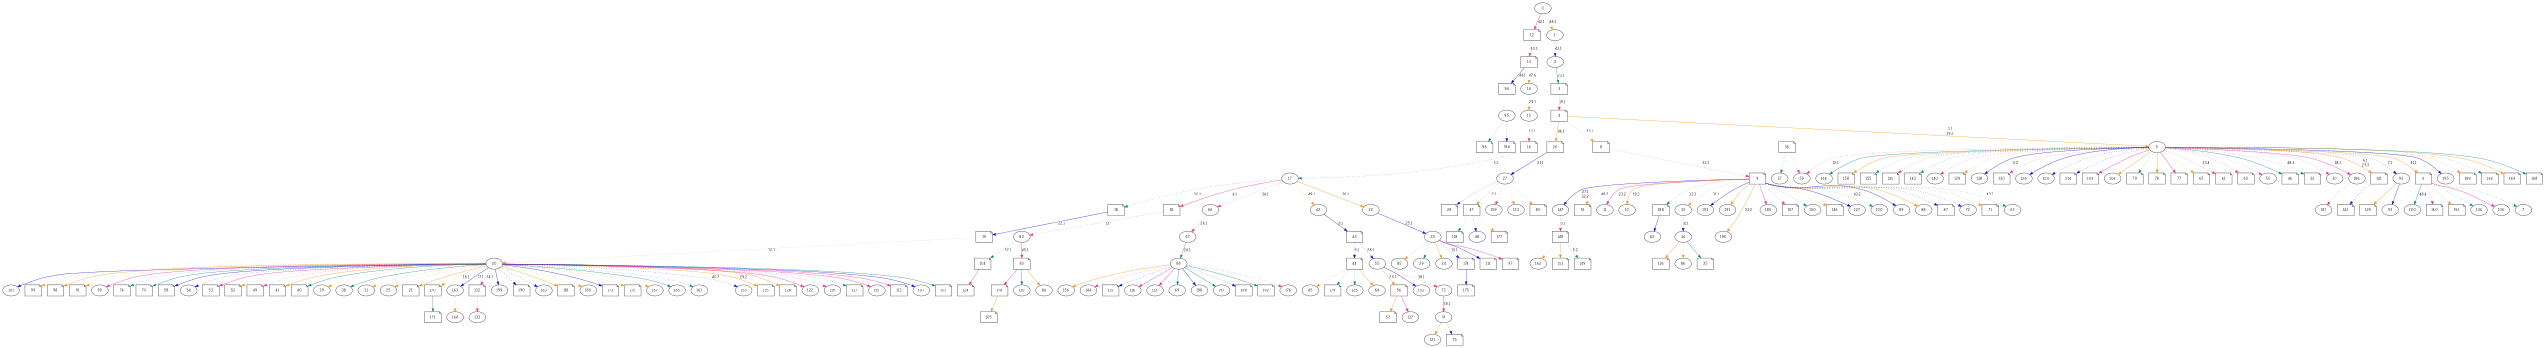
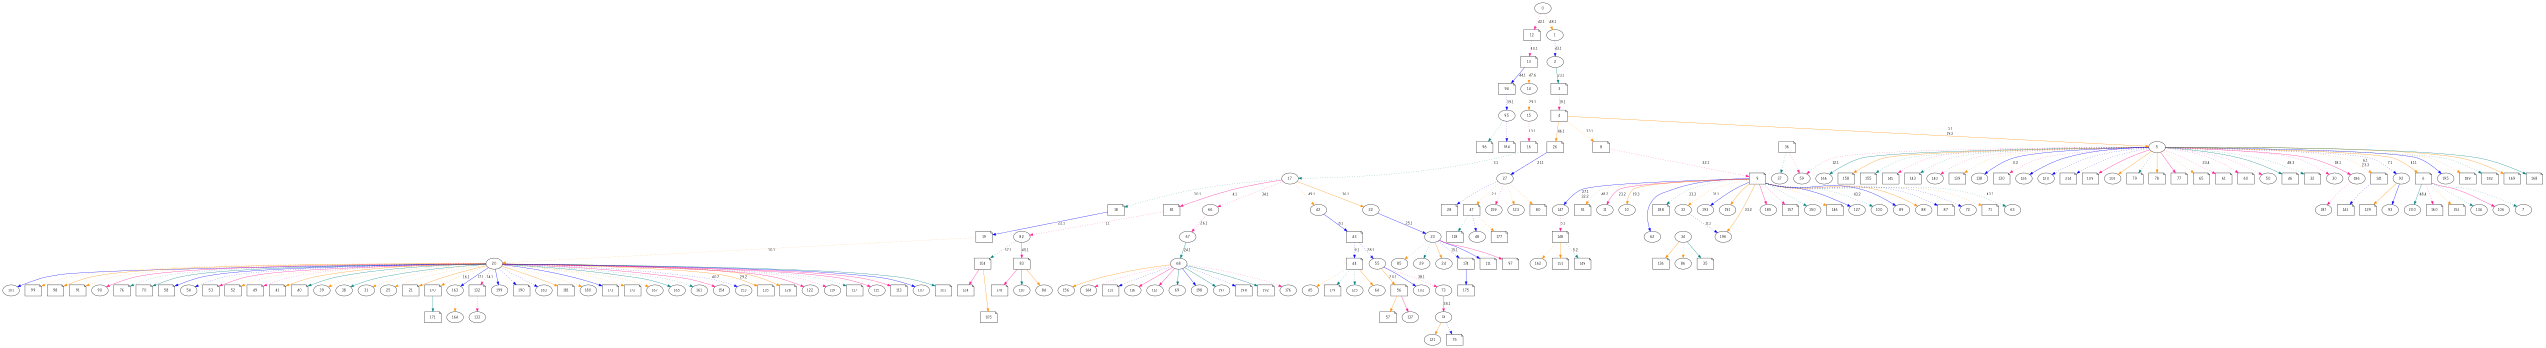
(1538, 20) -> (1538, 20)
none -> (1507, 101)
(2269, 150) -> (2269, 150)
(1657, 222) -> (1685, 186)
(1683, 222) -> (1702, 223)
none -> (722, 290)
(995, 302) -> (986, 289)
